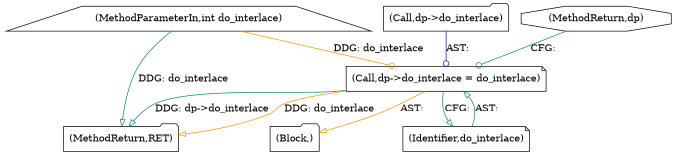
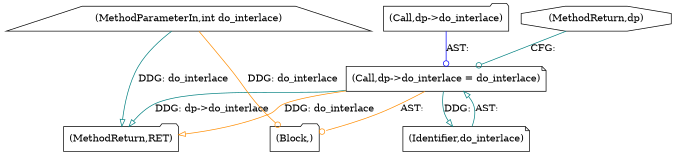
(315, 48) -> (237, 77)
(459, 109) -> (459, 109)
(377, 114) -> (377, 114)
